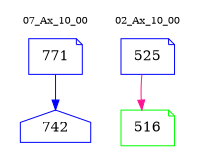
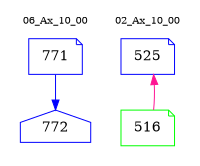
(56, 21) -> (56, 21)
(141, 87) -> (154, 97)
(56, 128) -> (56, 128)
